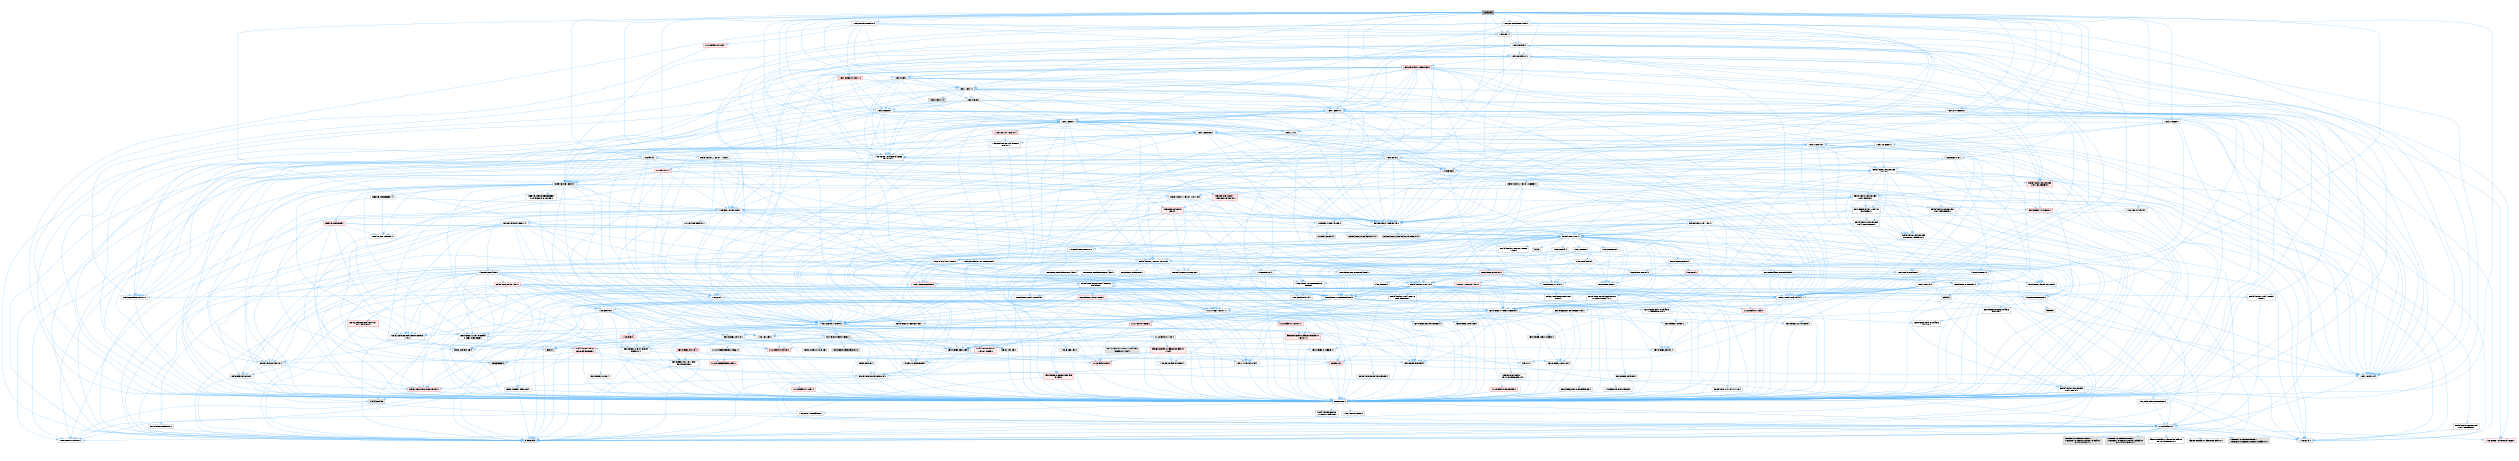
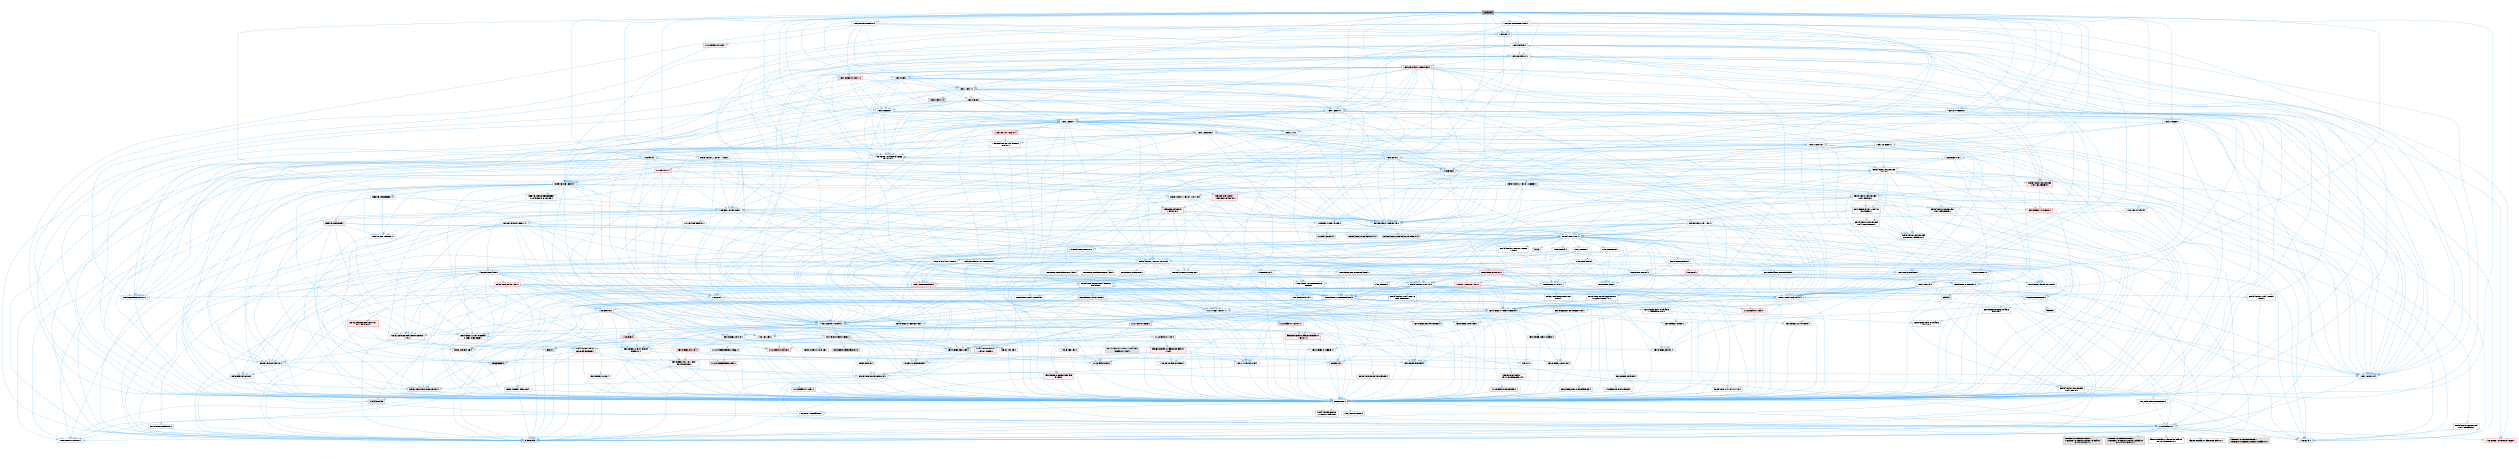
(1172, 210) -> (1172, 210)
(1739, 335) -> (1526, 332)
(1575, 338) -> (1520, 318)
